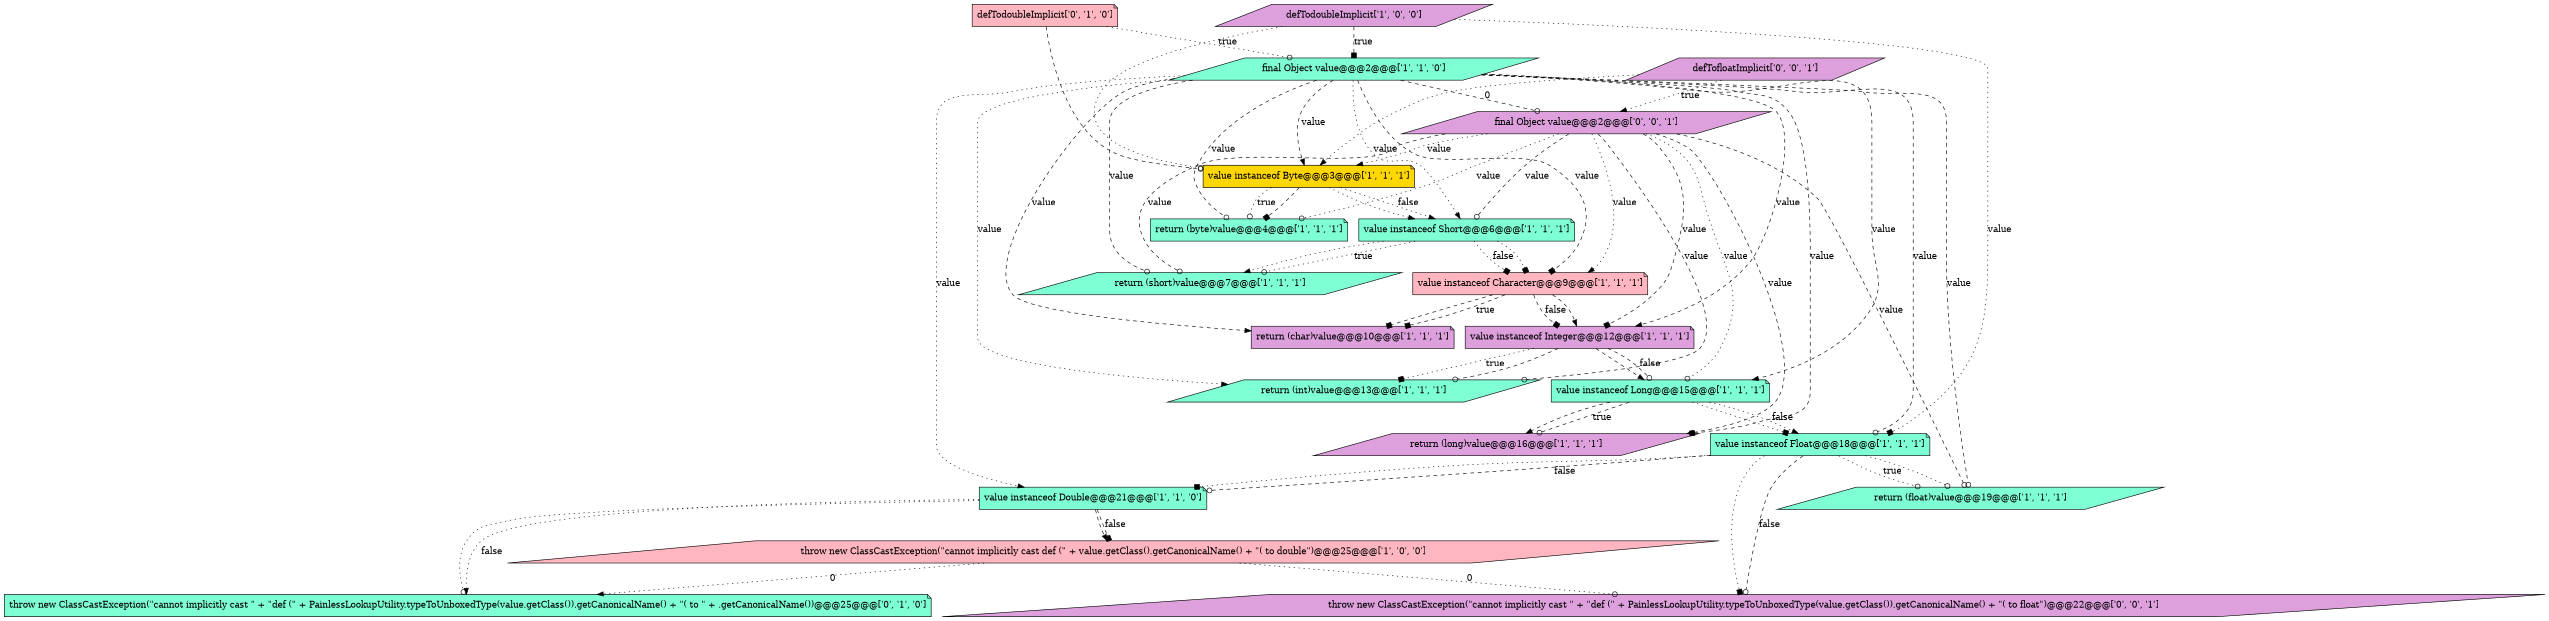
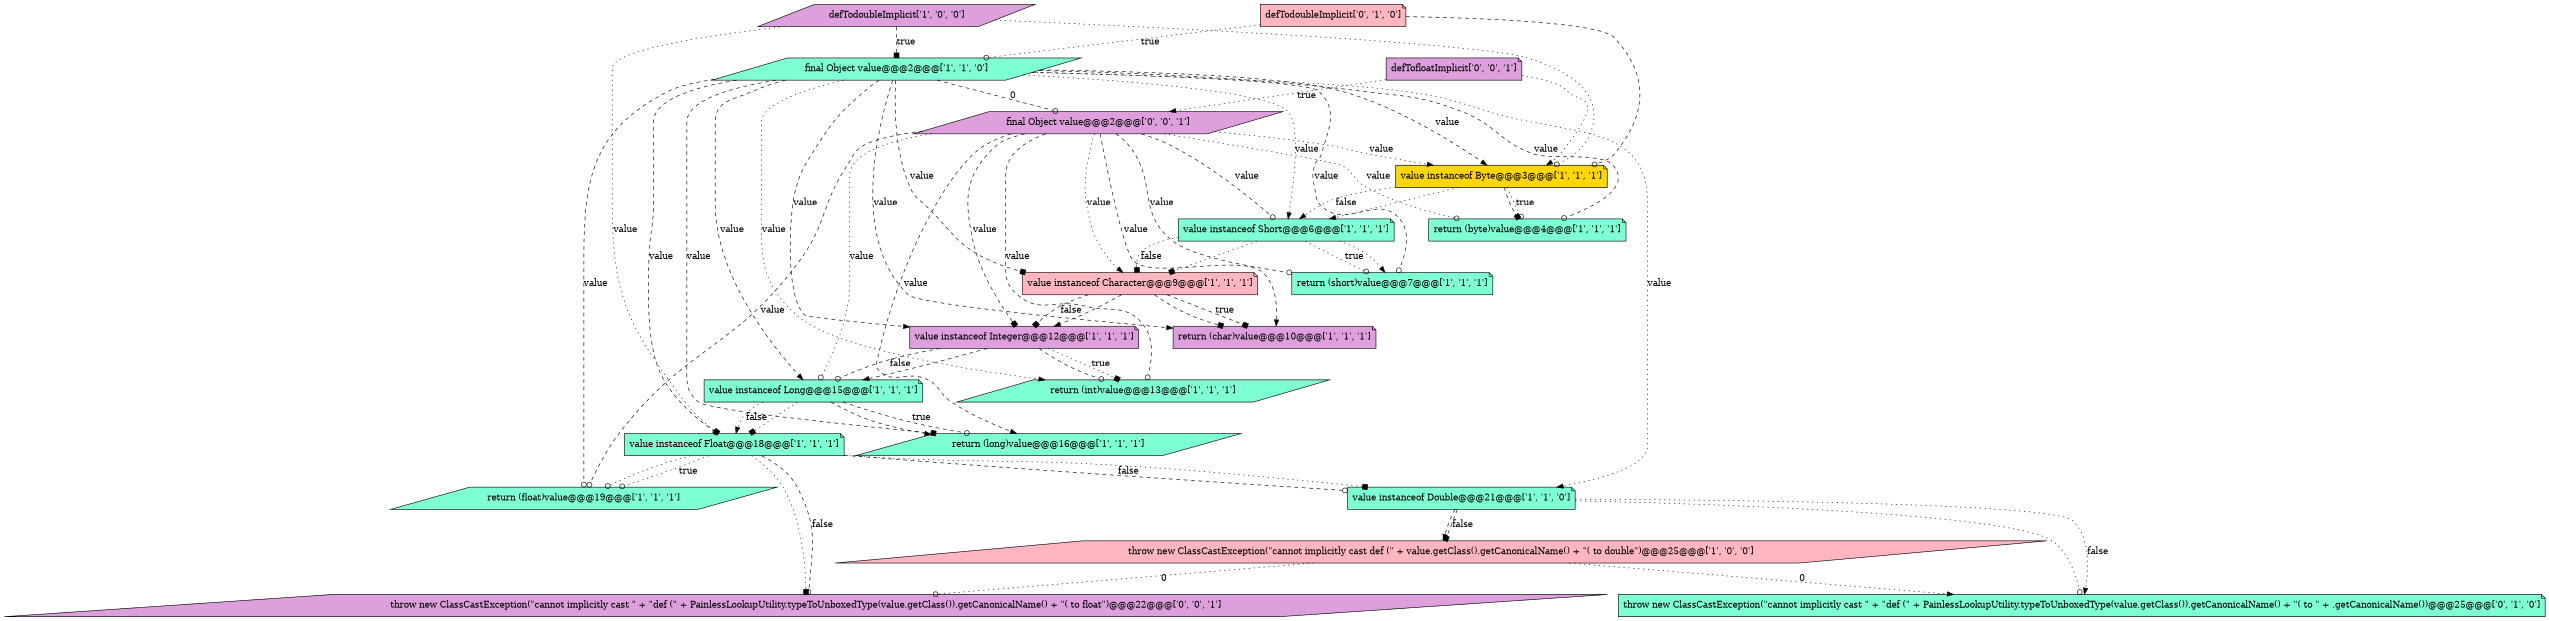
(1755, 69) -> (1454, 69)
none -> (1158, 268)
(1210, 284) -> (1392, 284)
(1506, 445) -> (1048, 445)
